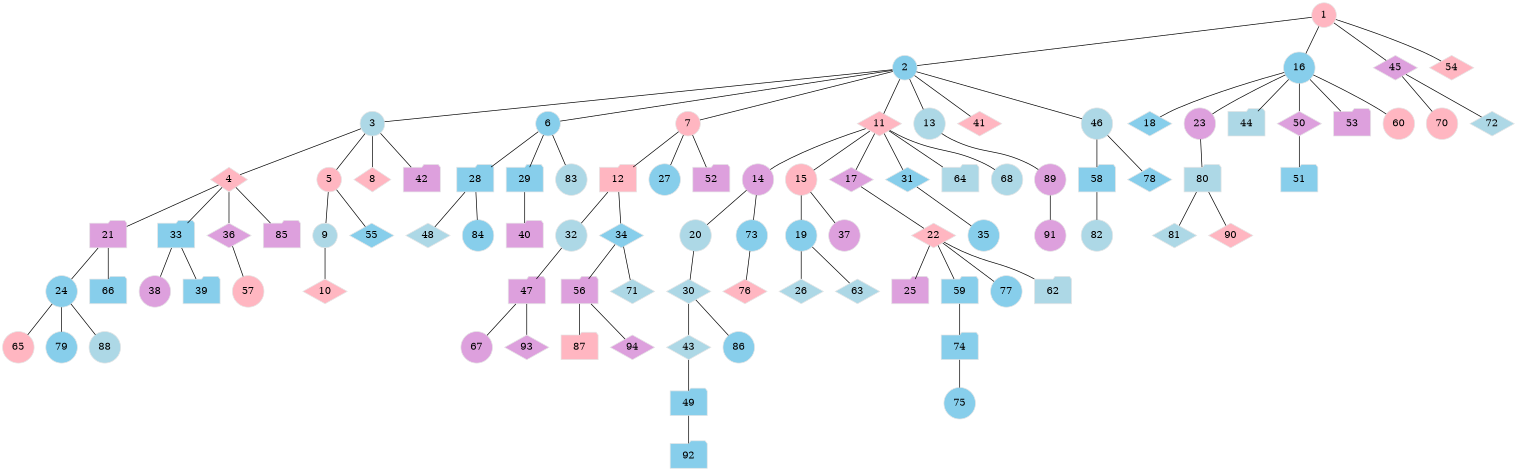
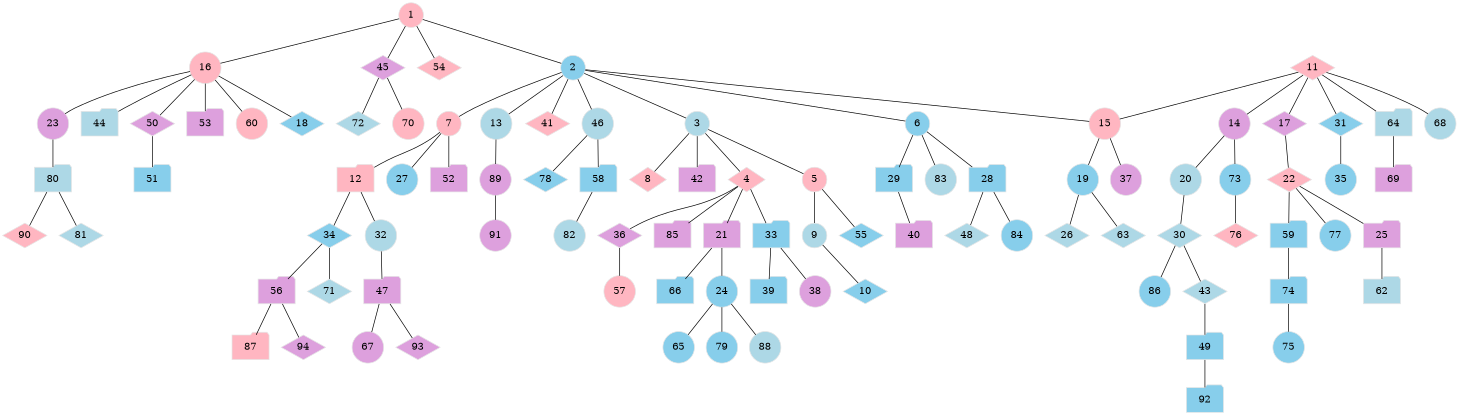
(1299, 68) -> (205, 68)
(892, 96) -> (837, 96)
none -> (1394, 180)
(989, 261) -> (1382, 263)
(325, 291) -> (865, 291)
(18, 347) -> (679, 347)
